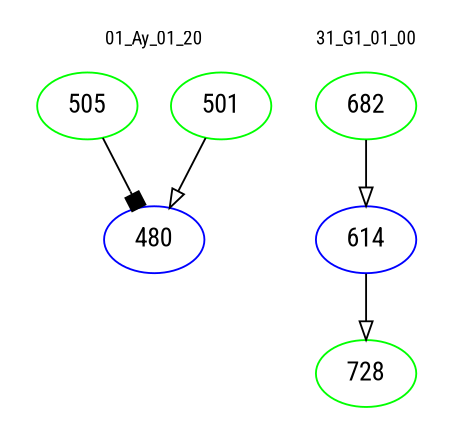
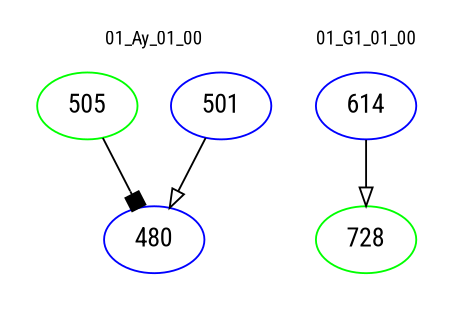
(154, 40) -> (154, 40)
(367, 40) -> (367, 40)
(221, 106) -> (221, 106)
(366, 106) -> none
